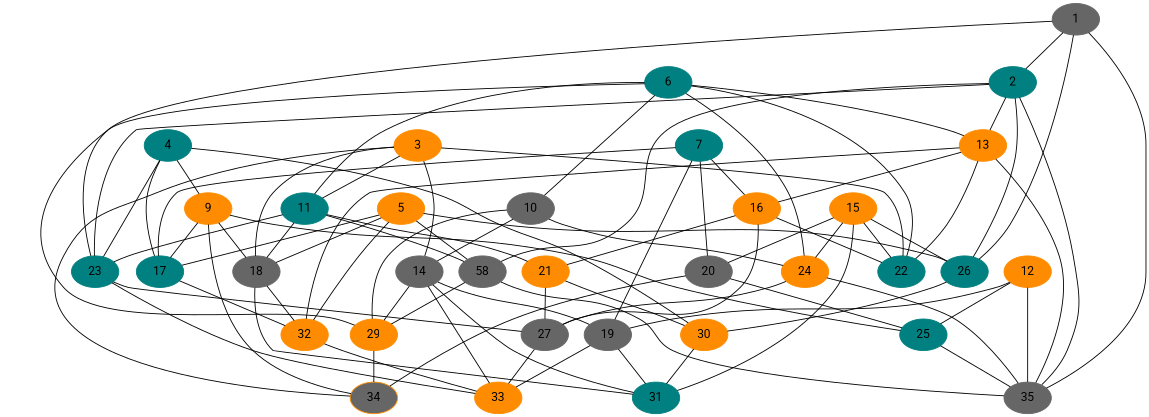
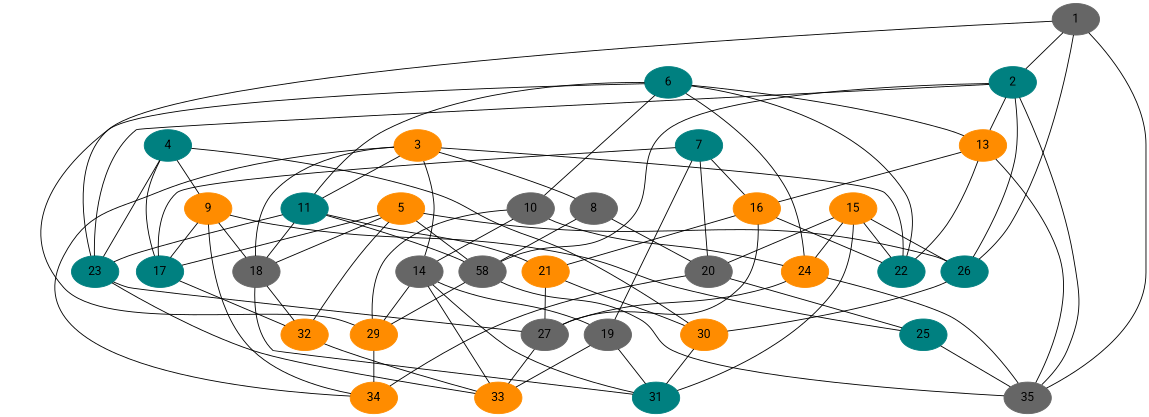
(592, 173) -> none
none -> (594, 209)
(1028, 272) -> none
(374, 398) -> (374, 398)
